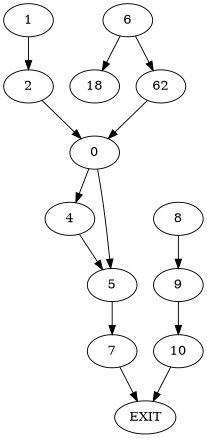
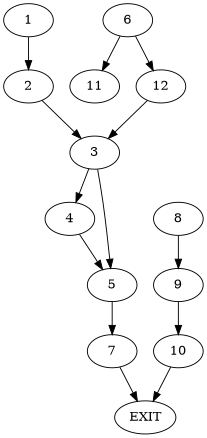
(95, 86) -> (95, 86)
(161, 86) -> (161, 86)
(95, 153) -> (95, 153)
